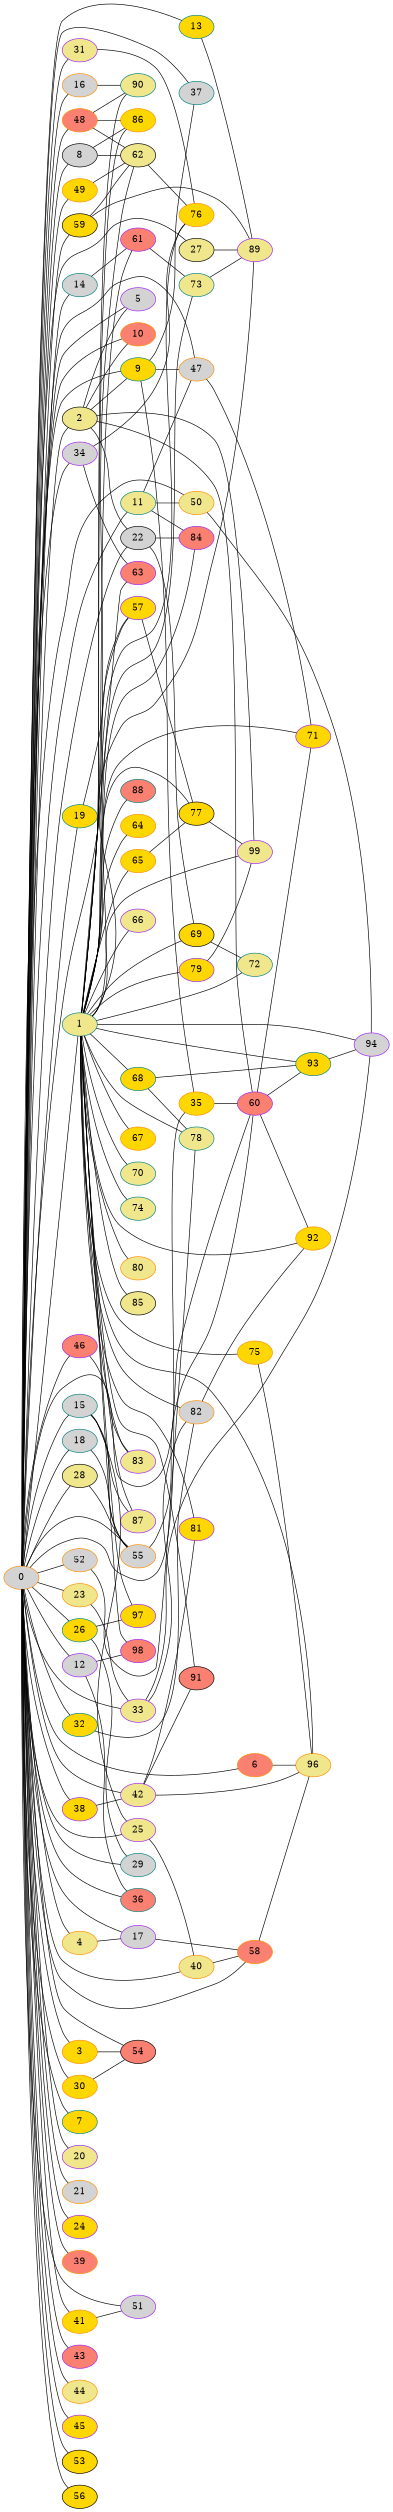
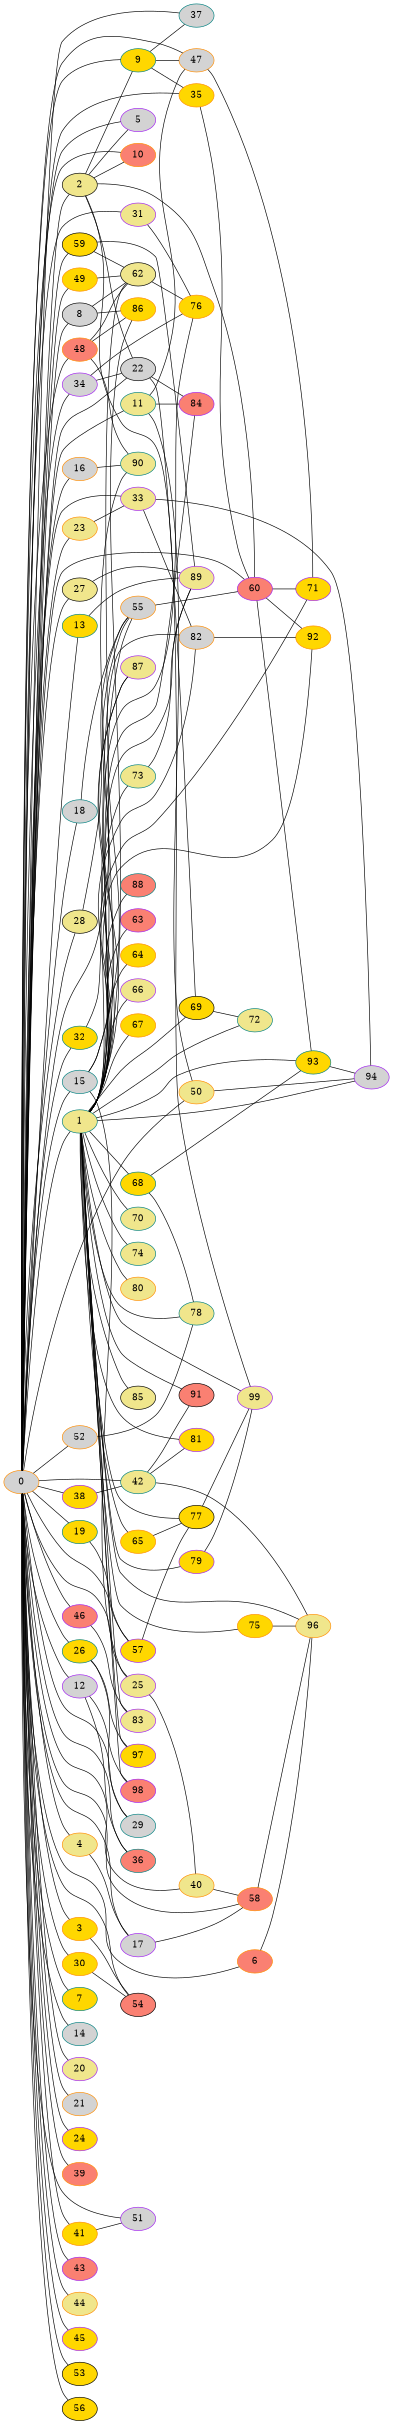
(138, 240) -> none
(107, 532) -> (109, 377)
(138, 1795) -> (138, 1482)
